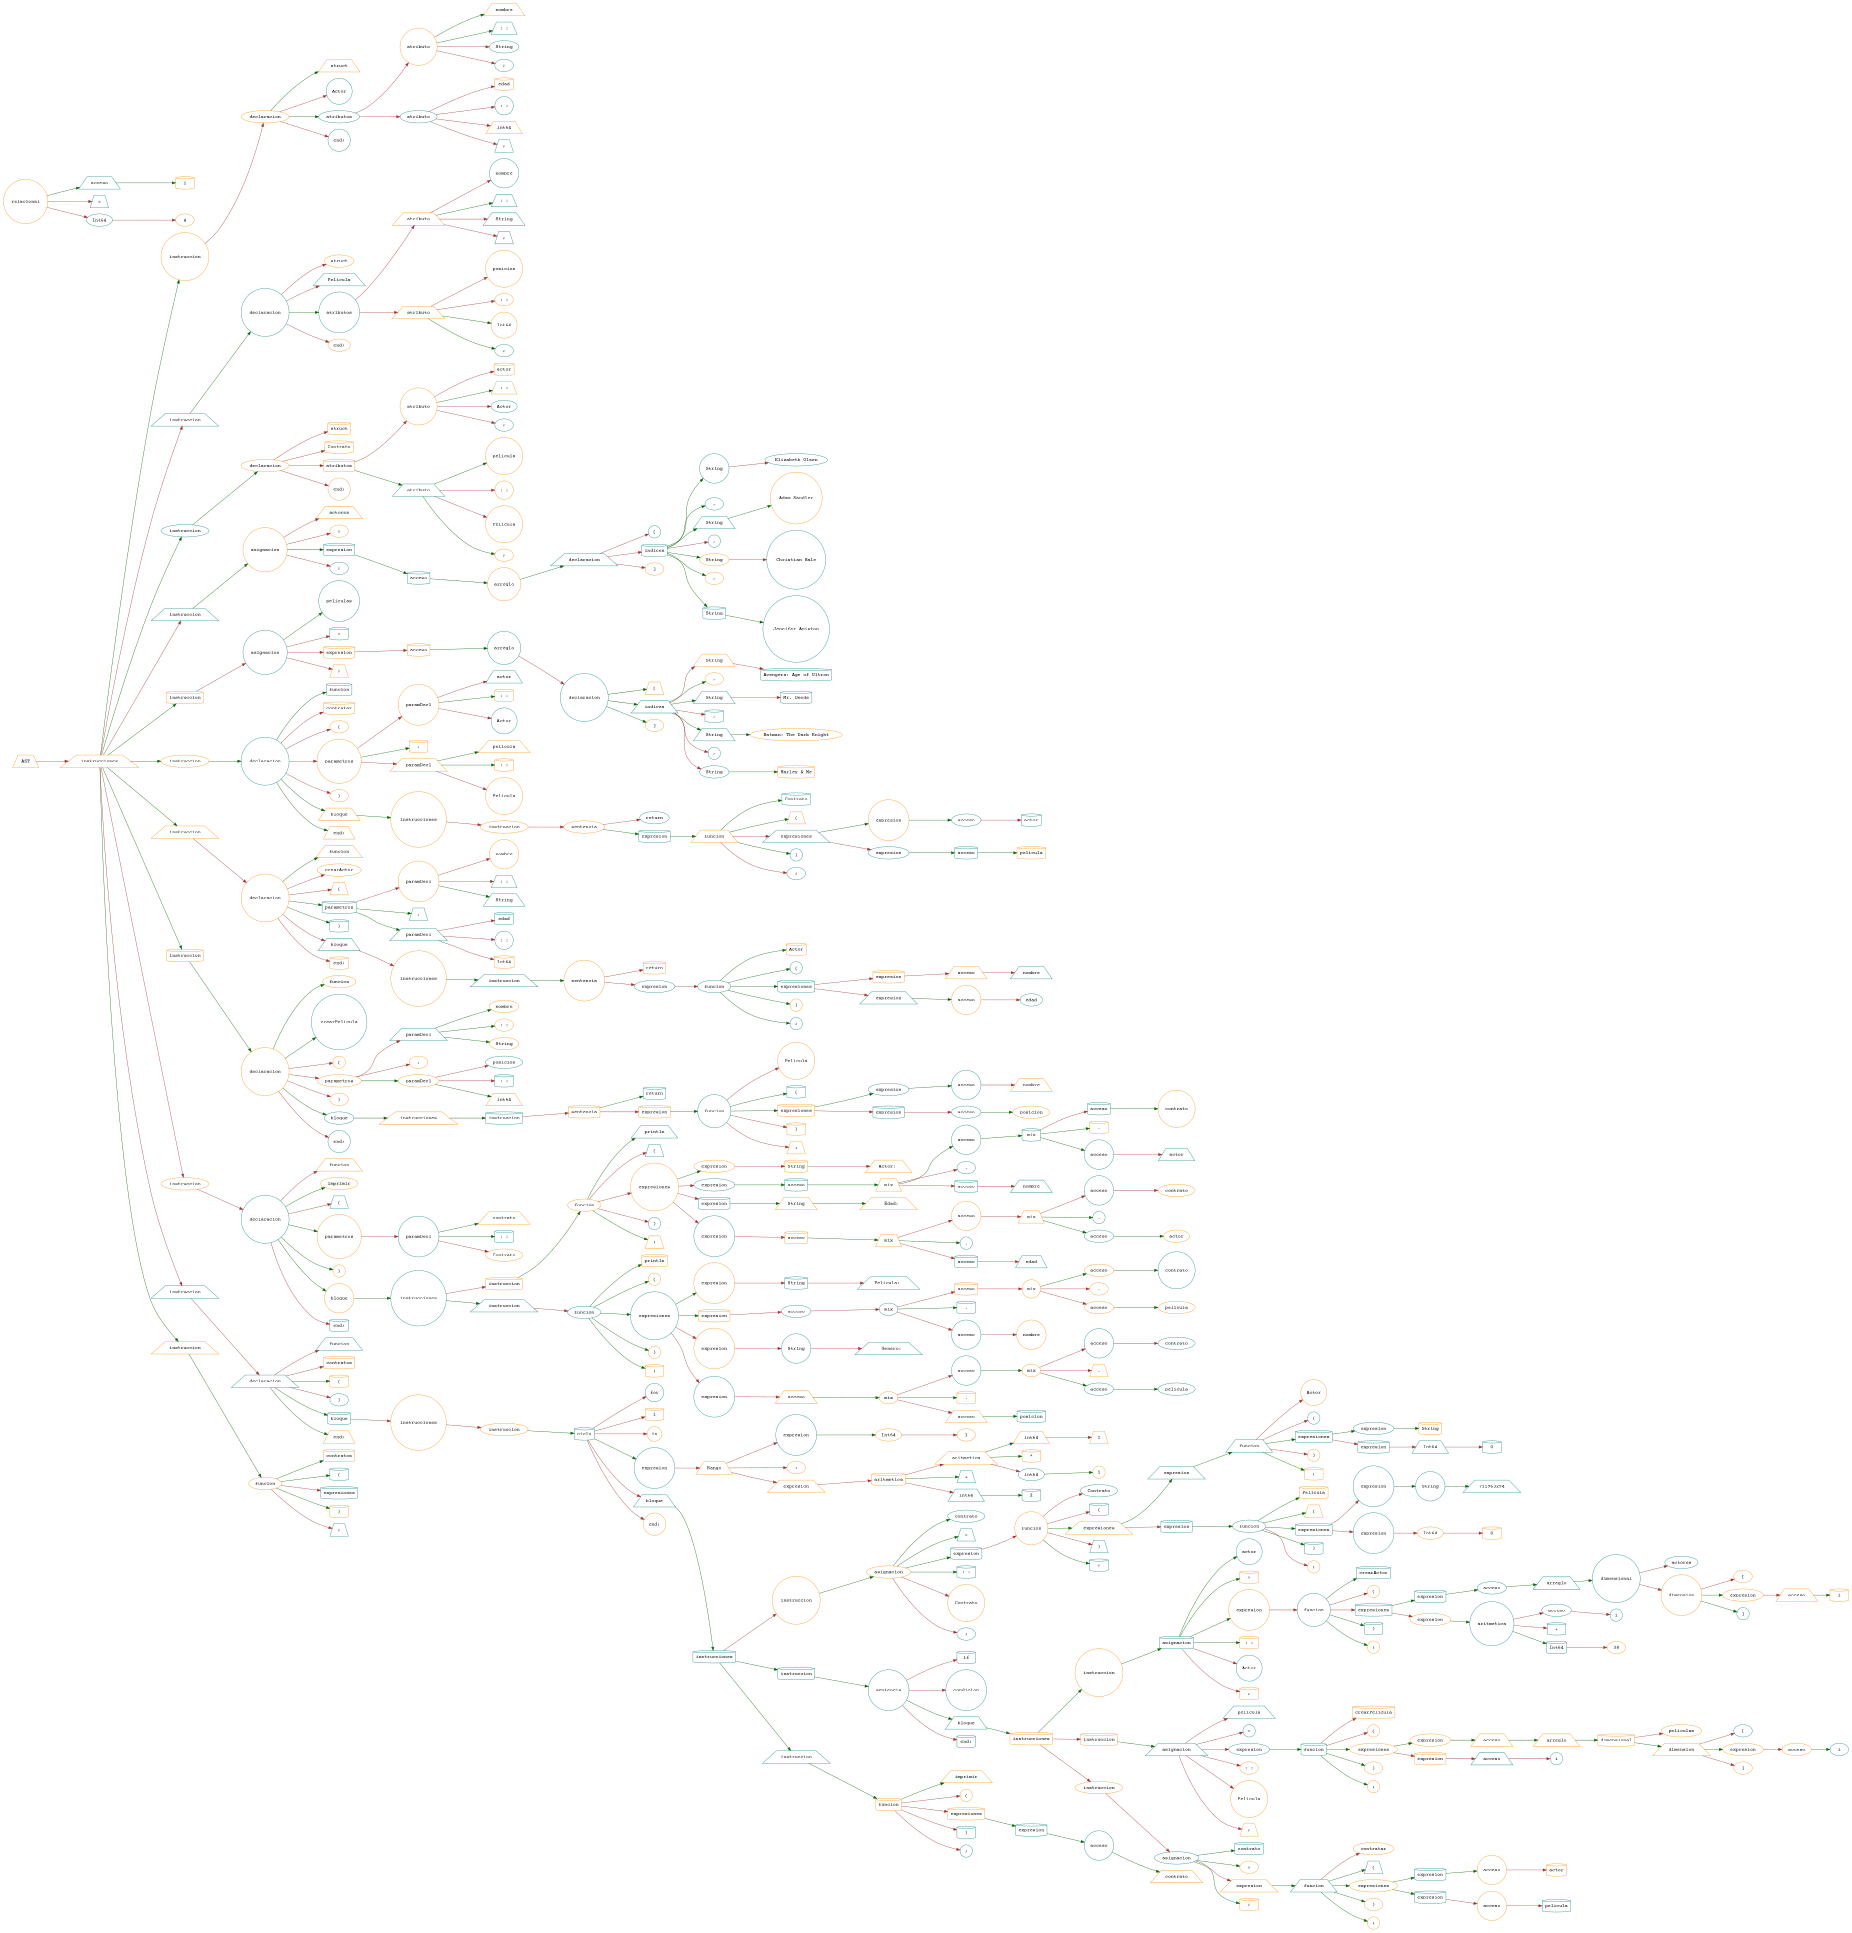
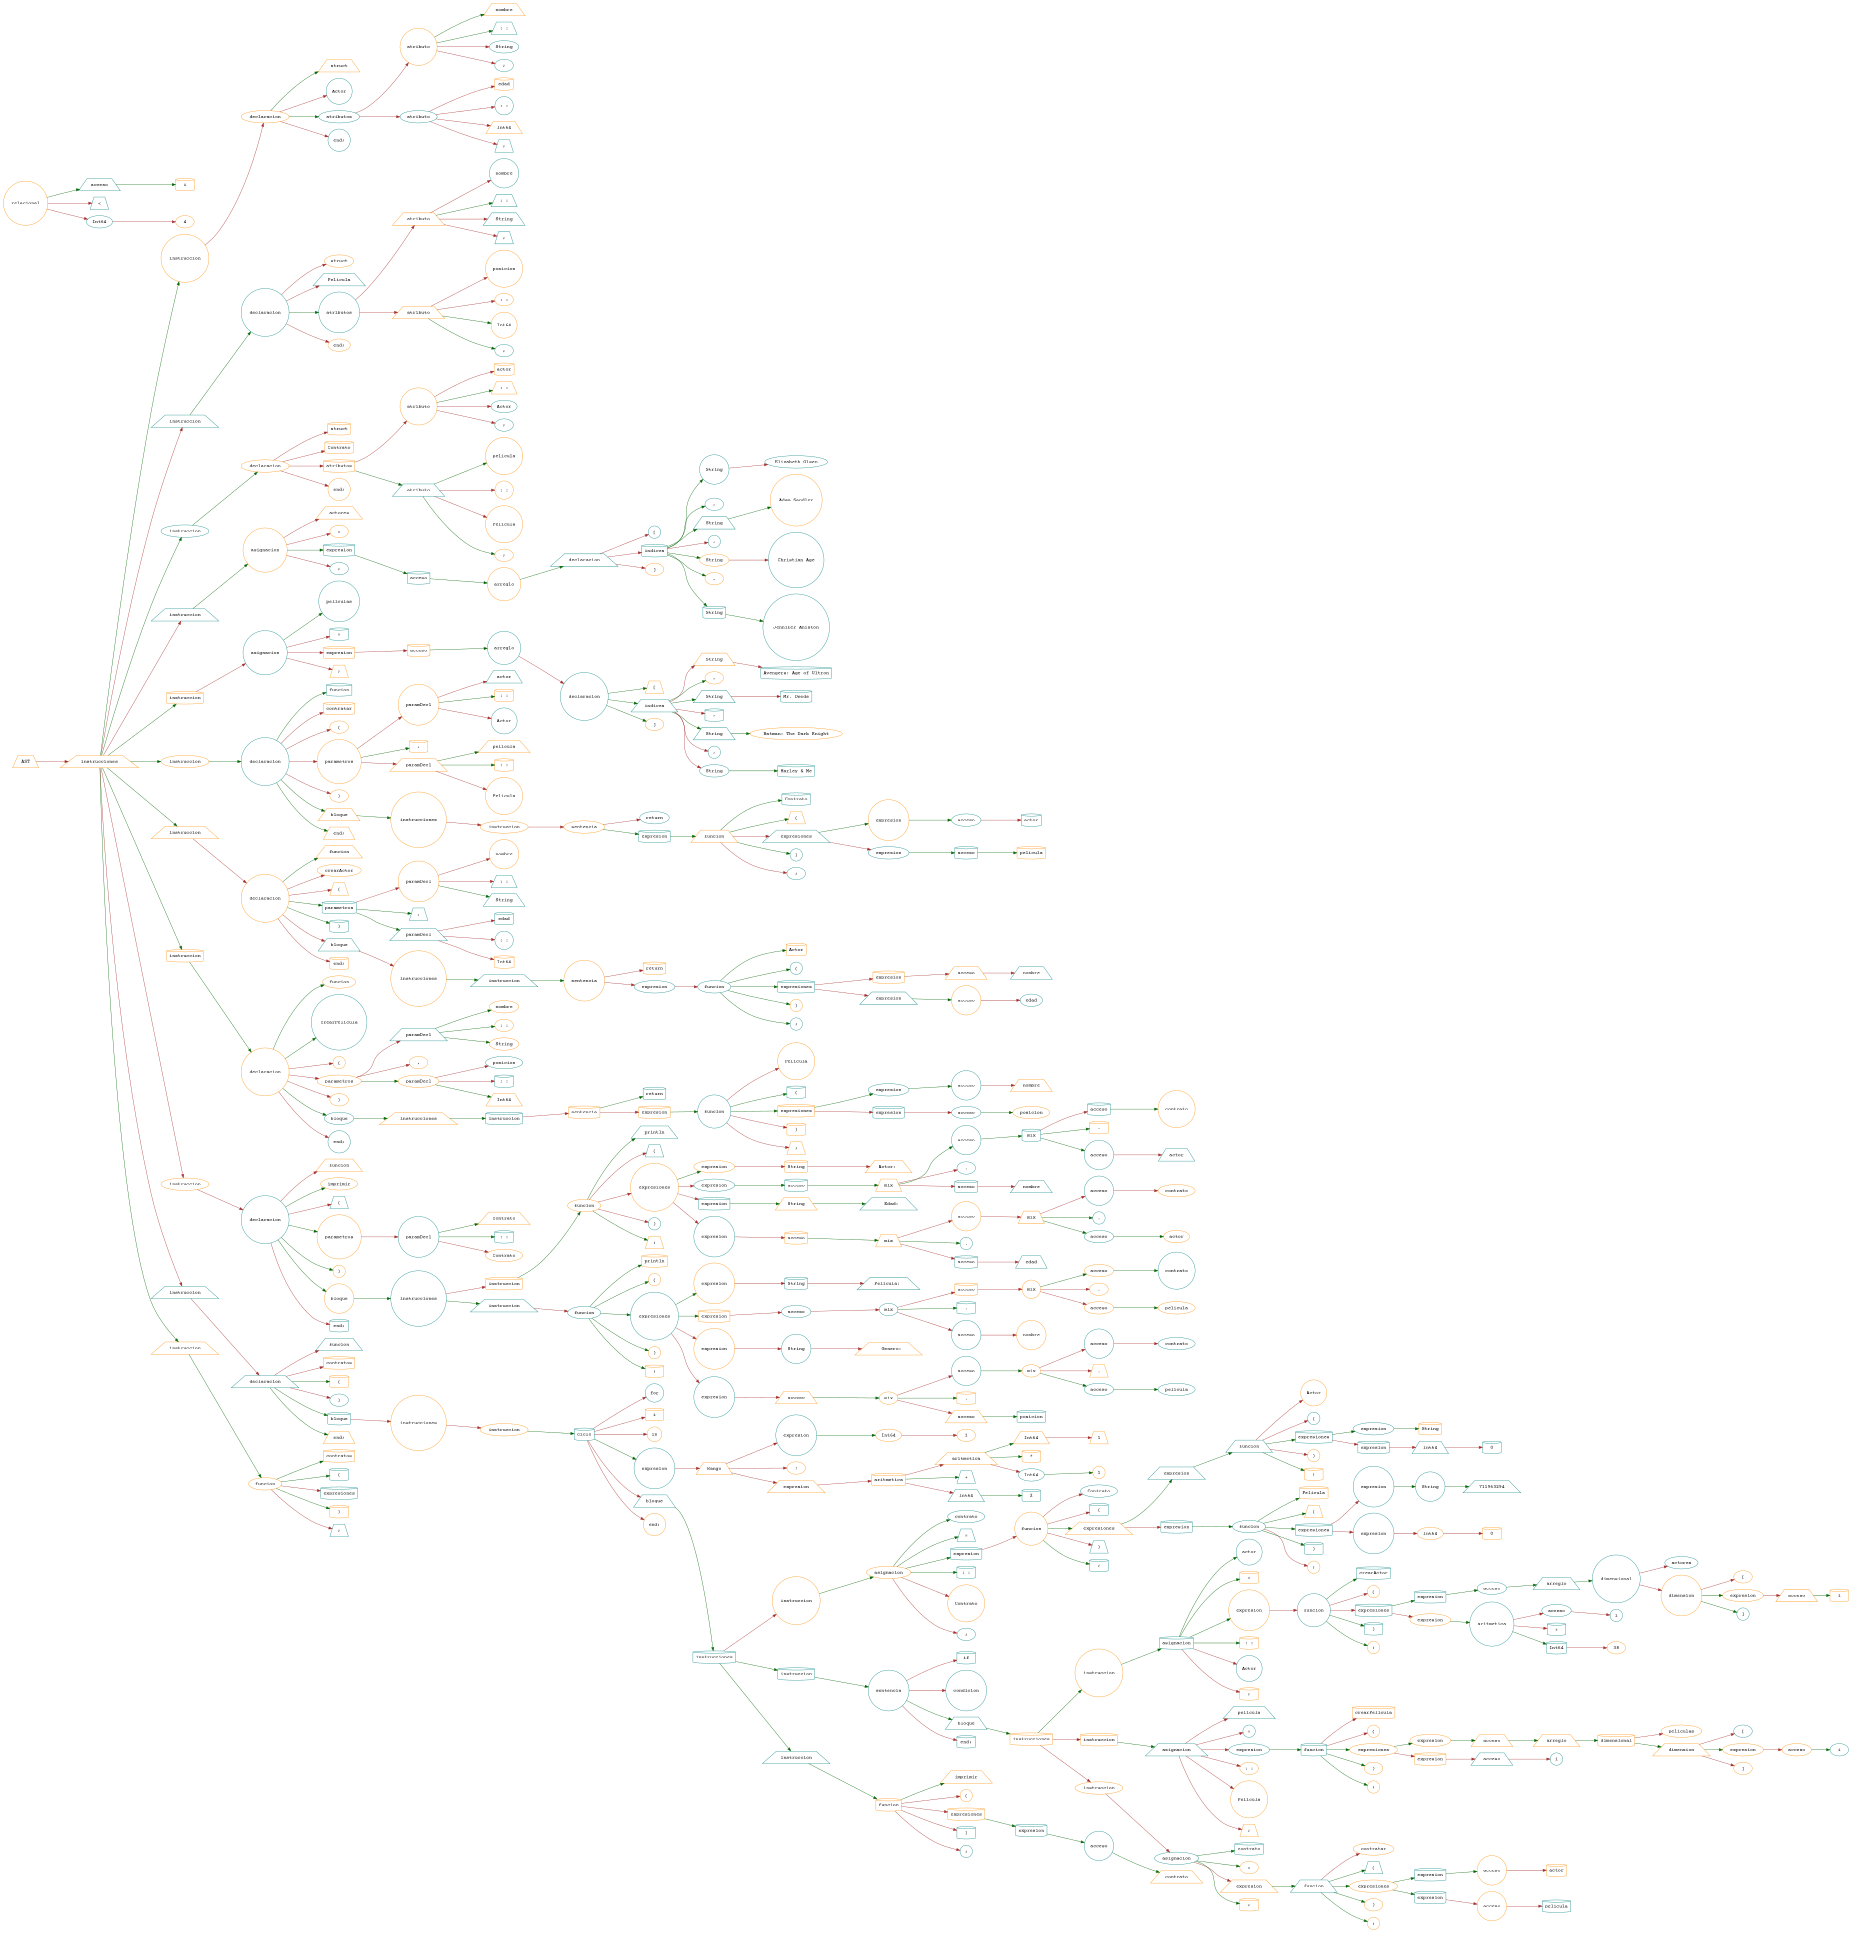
(796, 560) -> (796, 560)
(796, 772) -> (796, 771)
(889, 1203) -> (889, 1204)
(889, 1348) -> (889, 1349)
